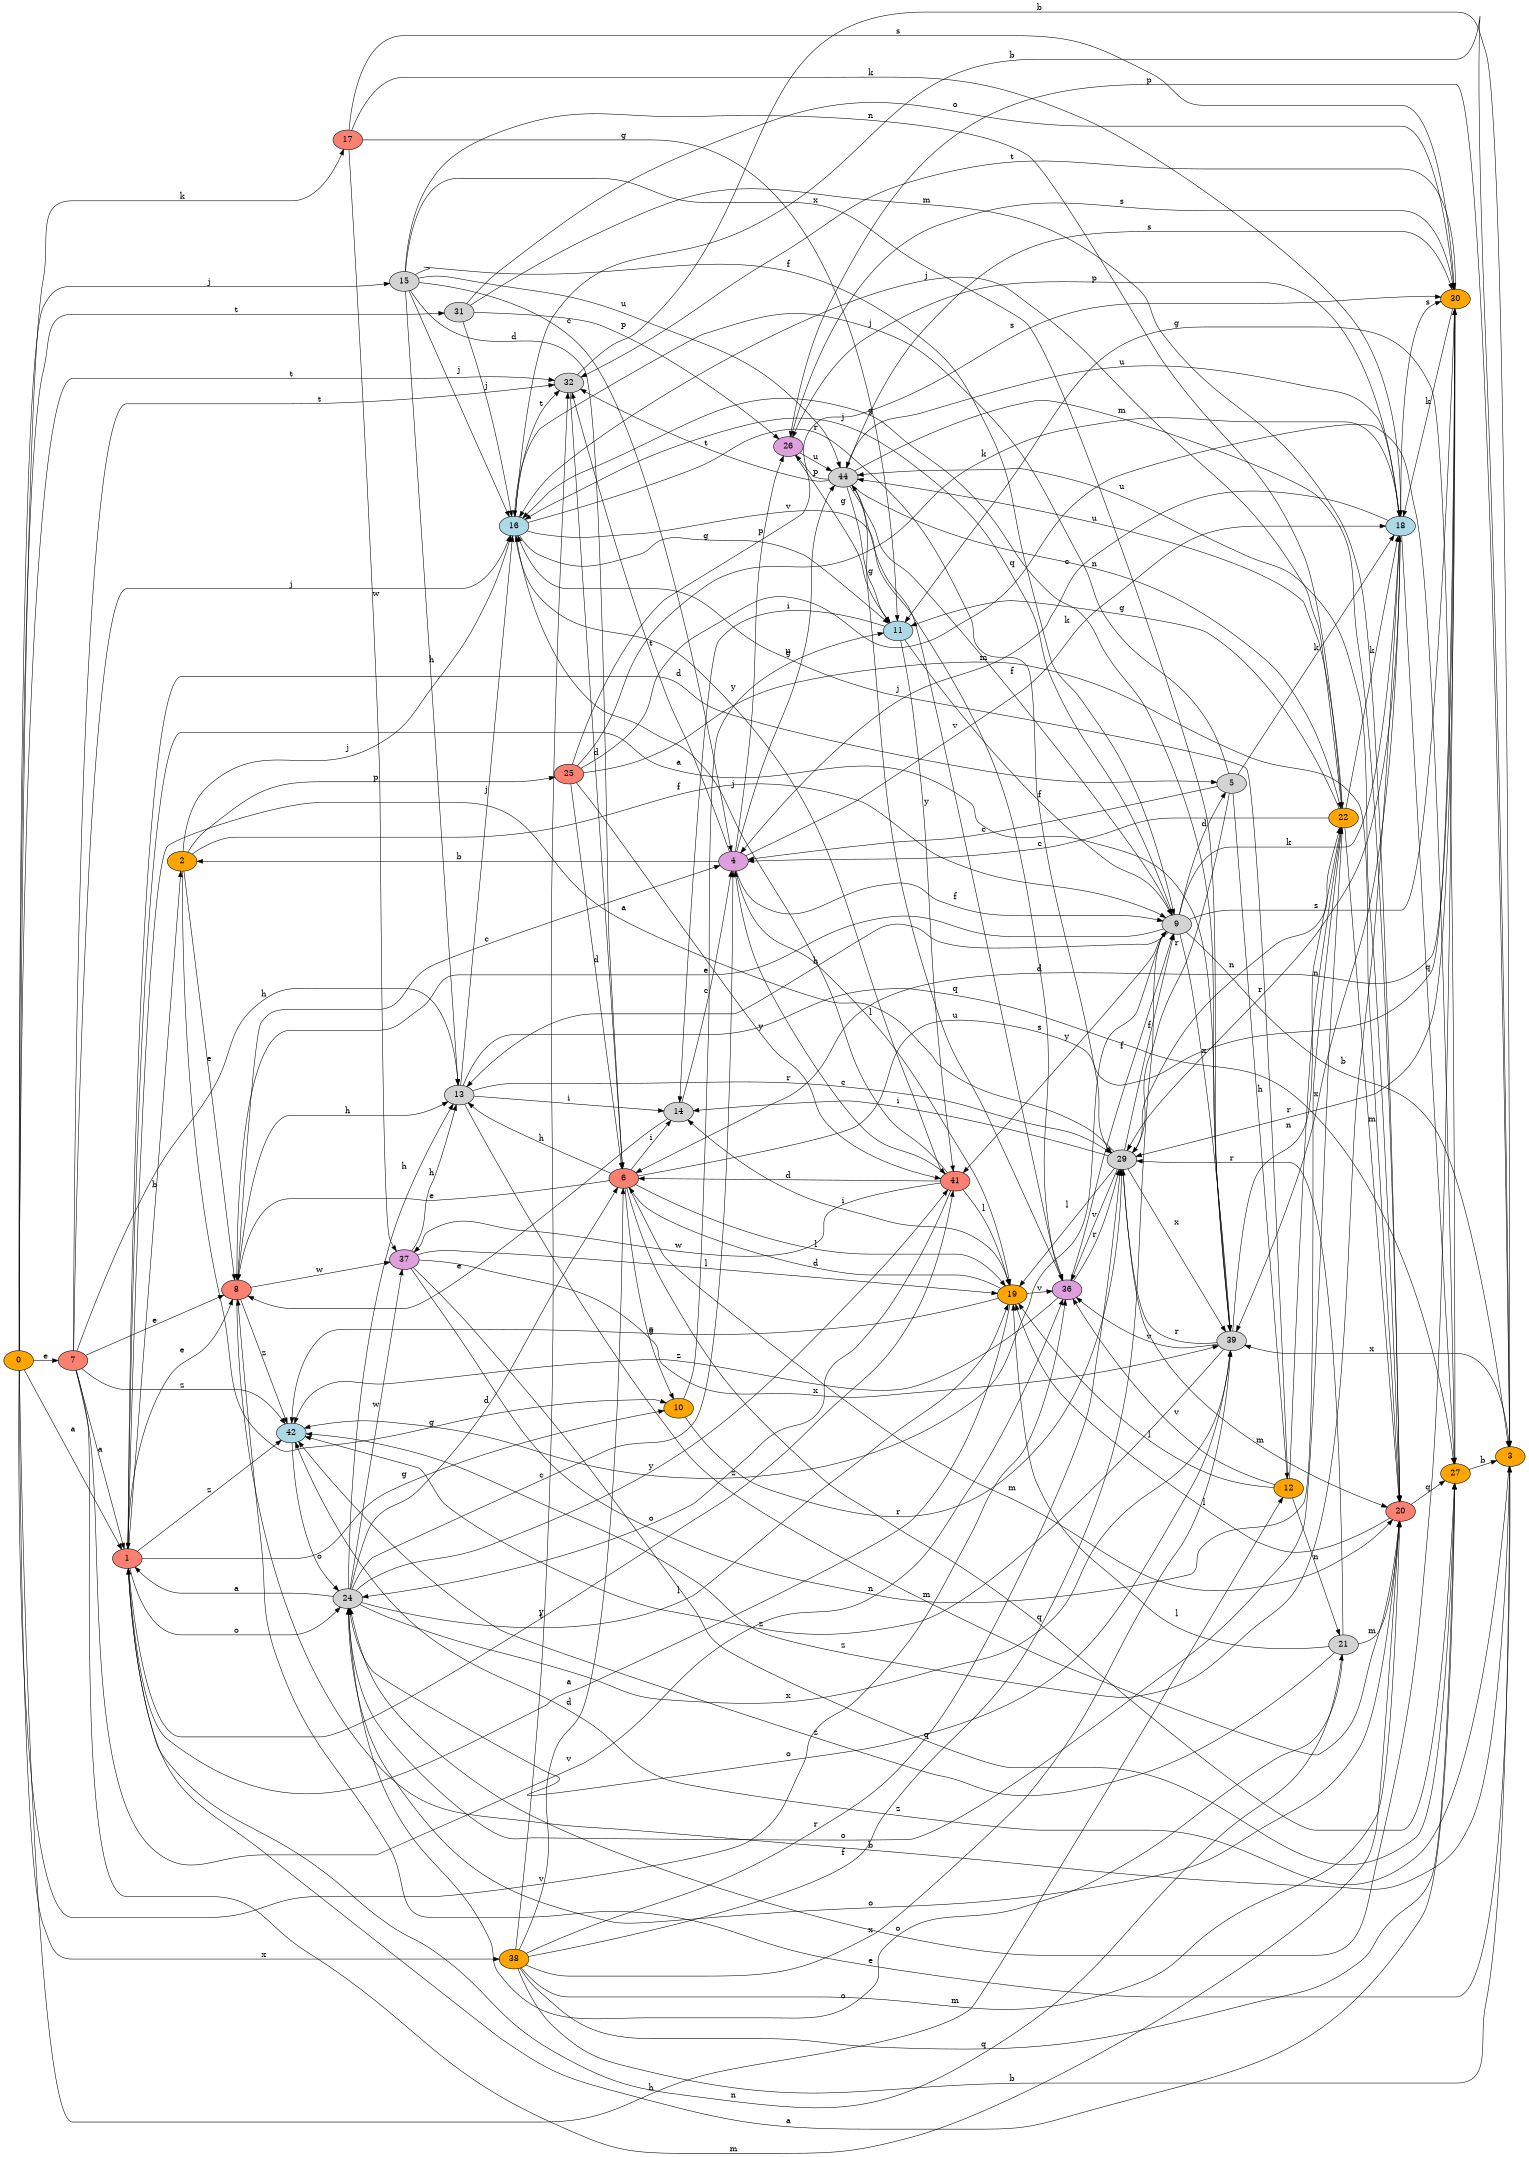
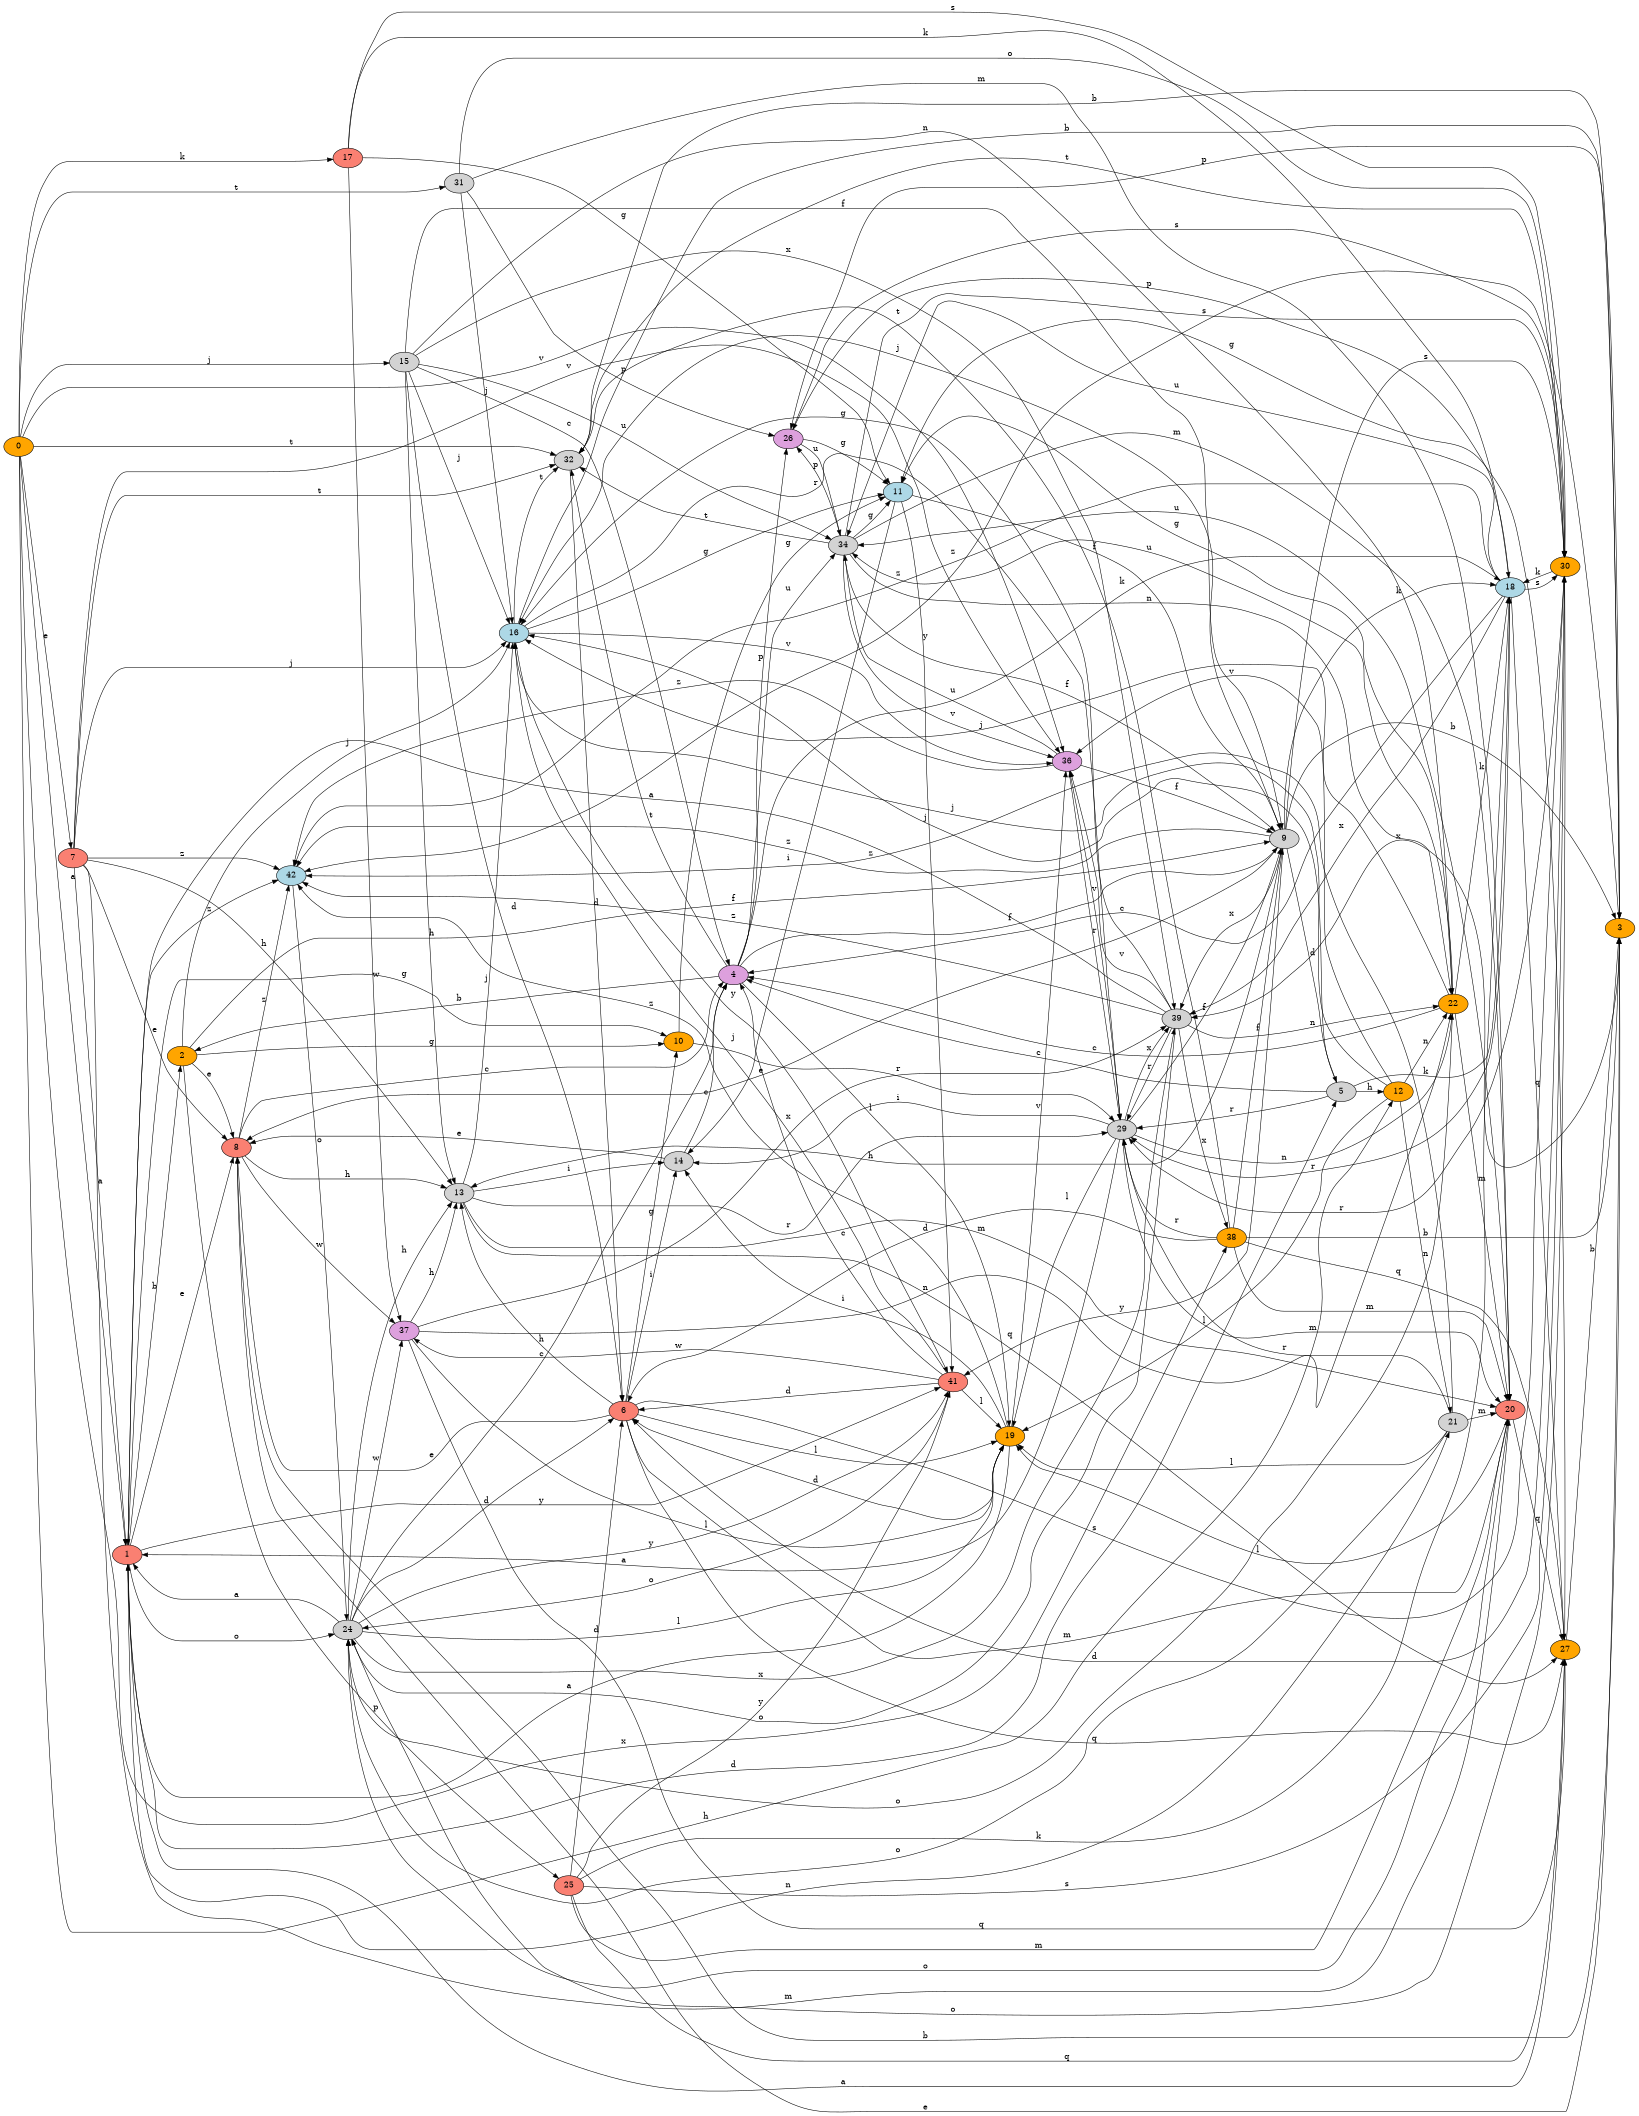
(843, 477) -> (843, 545)
(1002, 1822) -> (1198, 1132)
